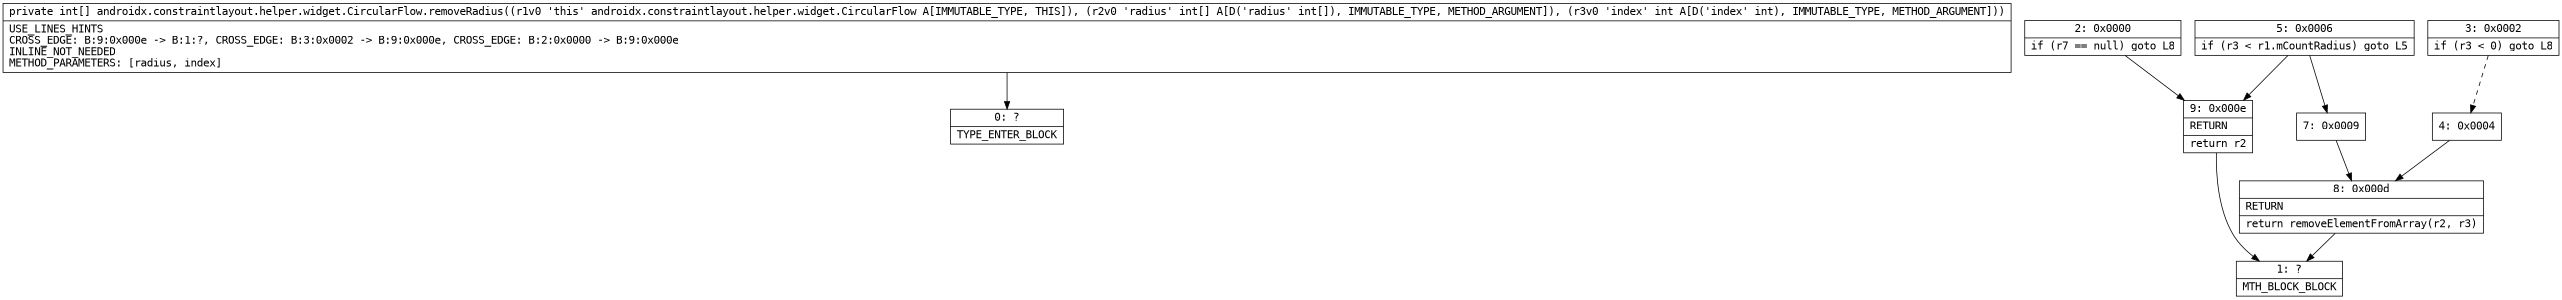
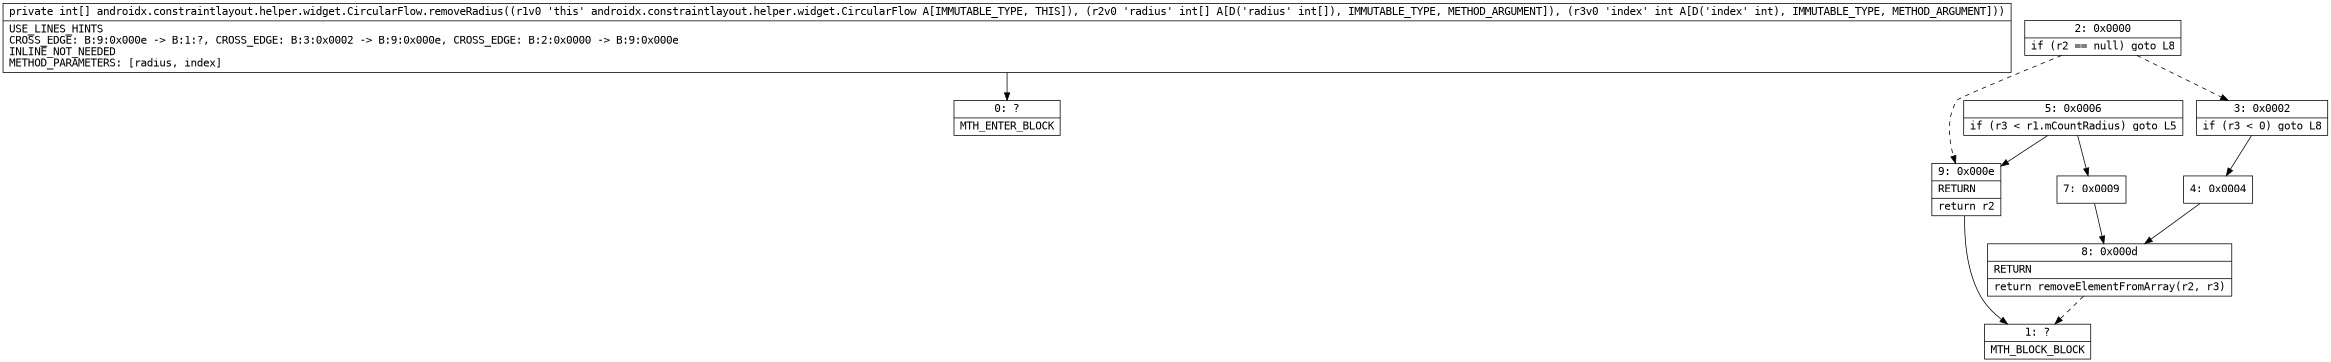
(2103, 46) -> (2103, 46)
(2152, 76) -> (1983, 88)
none -> (2179, 76)
(2481, 80) -> (2241, 152)
(1007, 135) -> (1007, 126)
(2324, 244) -> (2072, 307)
